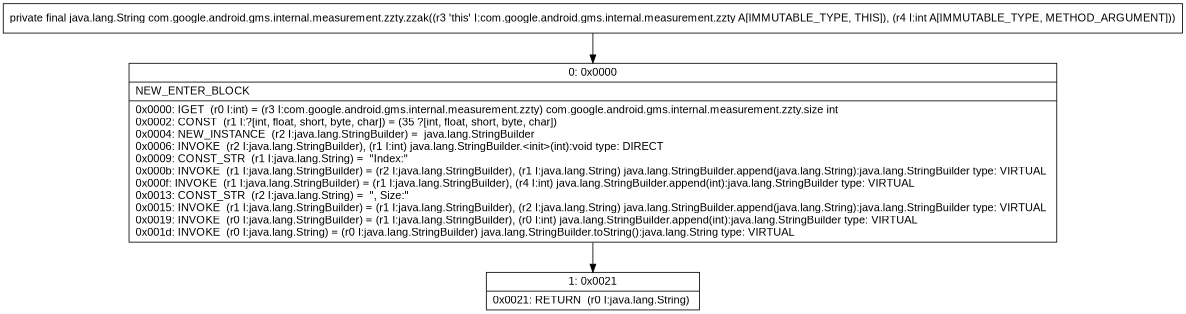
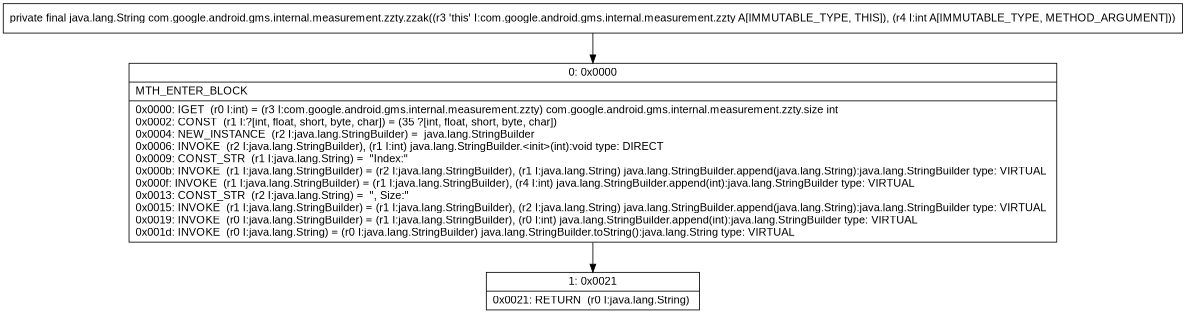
(193, 91) -> (192, 91)
